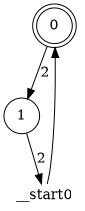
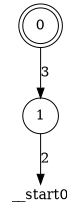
(46, 73) -> (46, 73)
(54, 121) -> none
